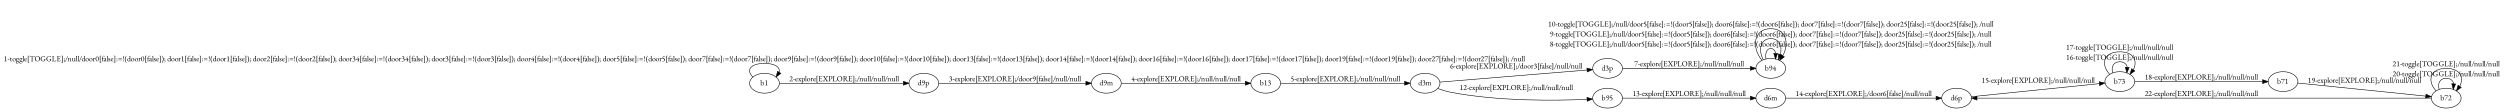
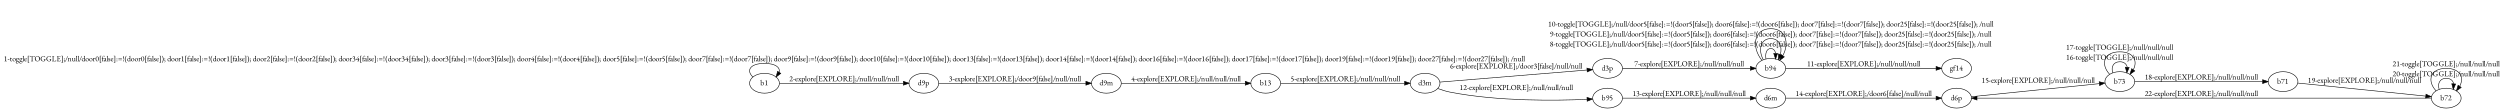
none -> (1957, 68)
